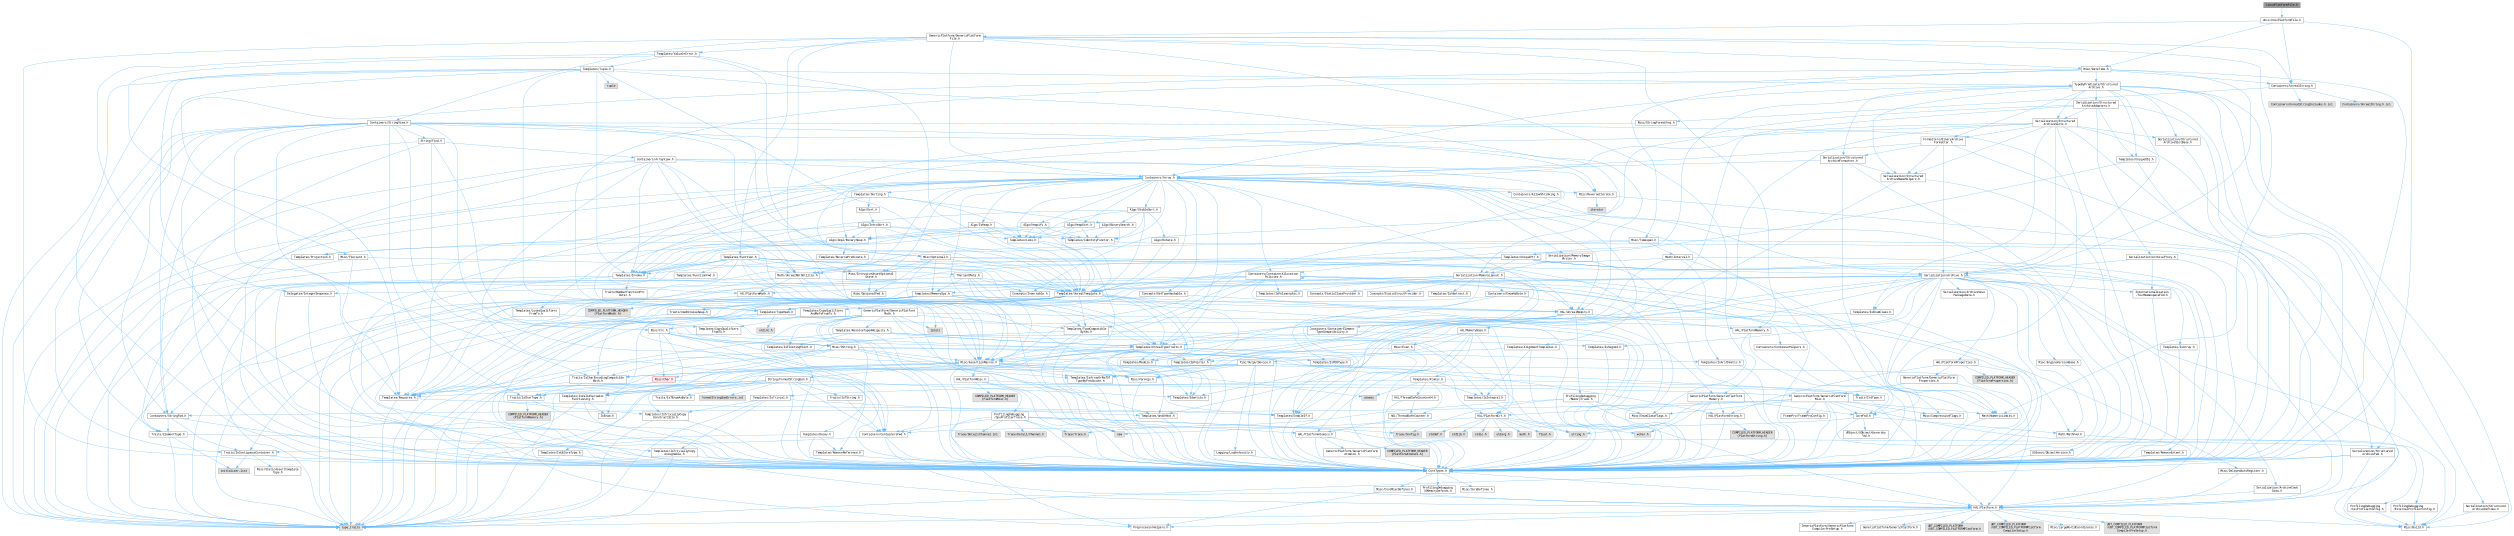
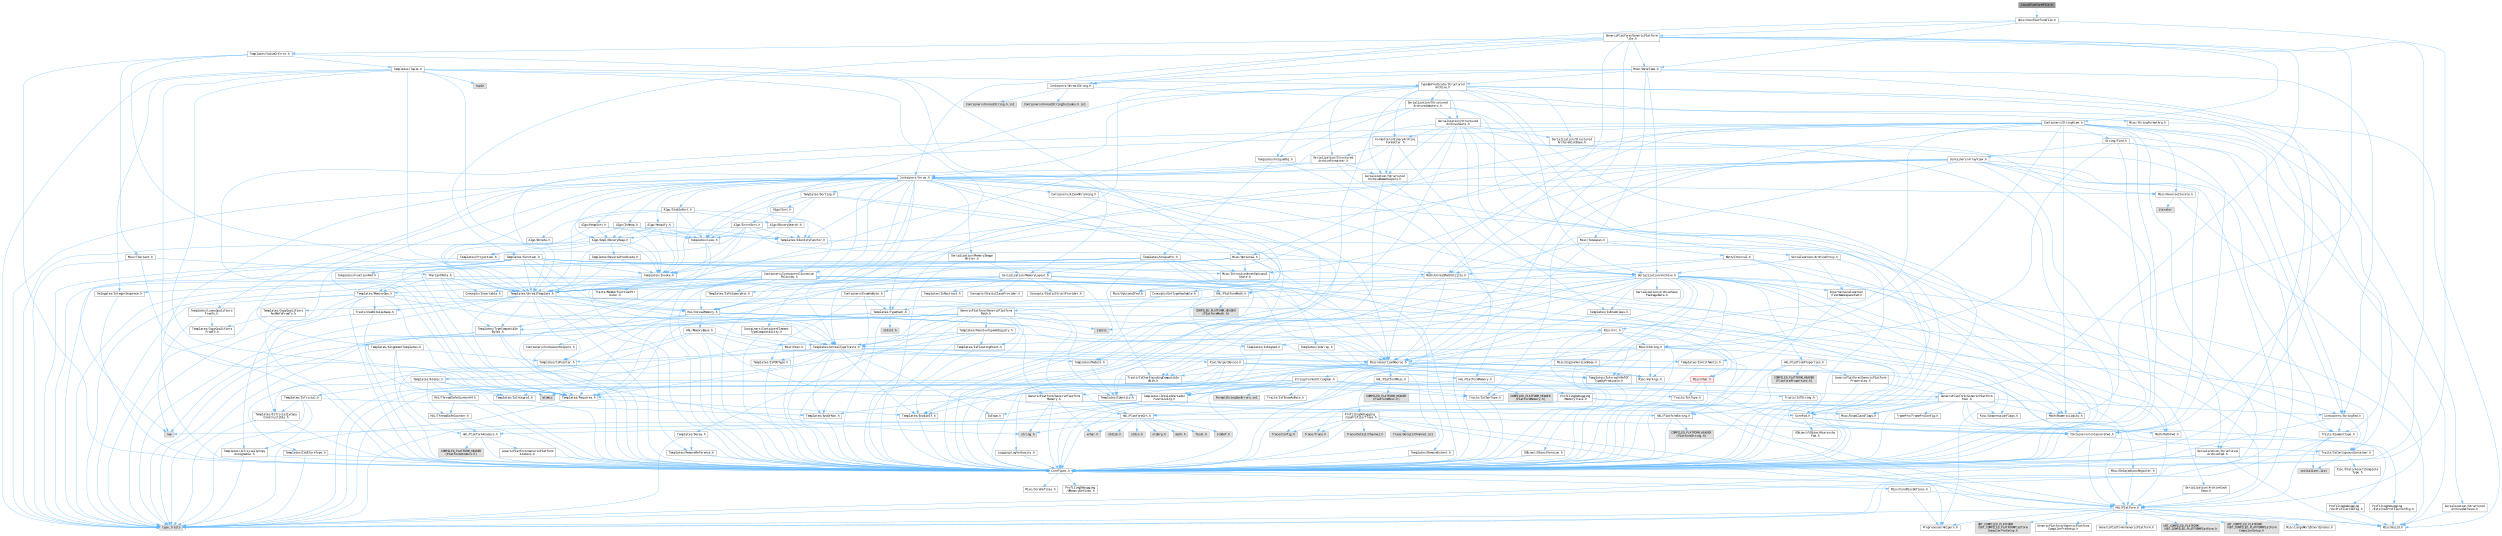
(527, 406) -> (1499, 387)
